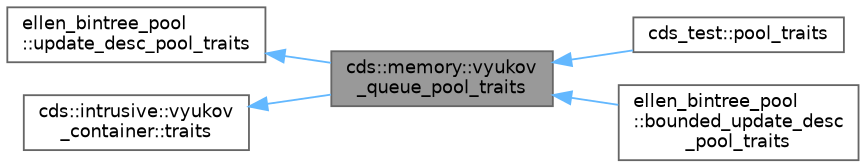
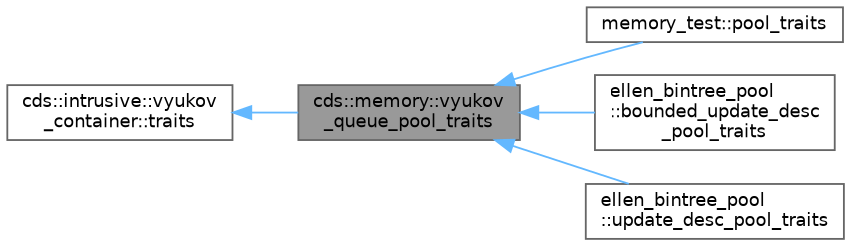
(739, 35) -> (715, 25)
(308, 59) -> (571, 165)
